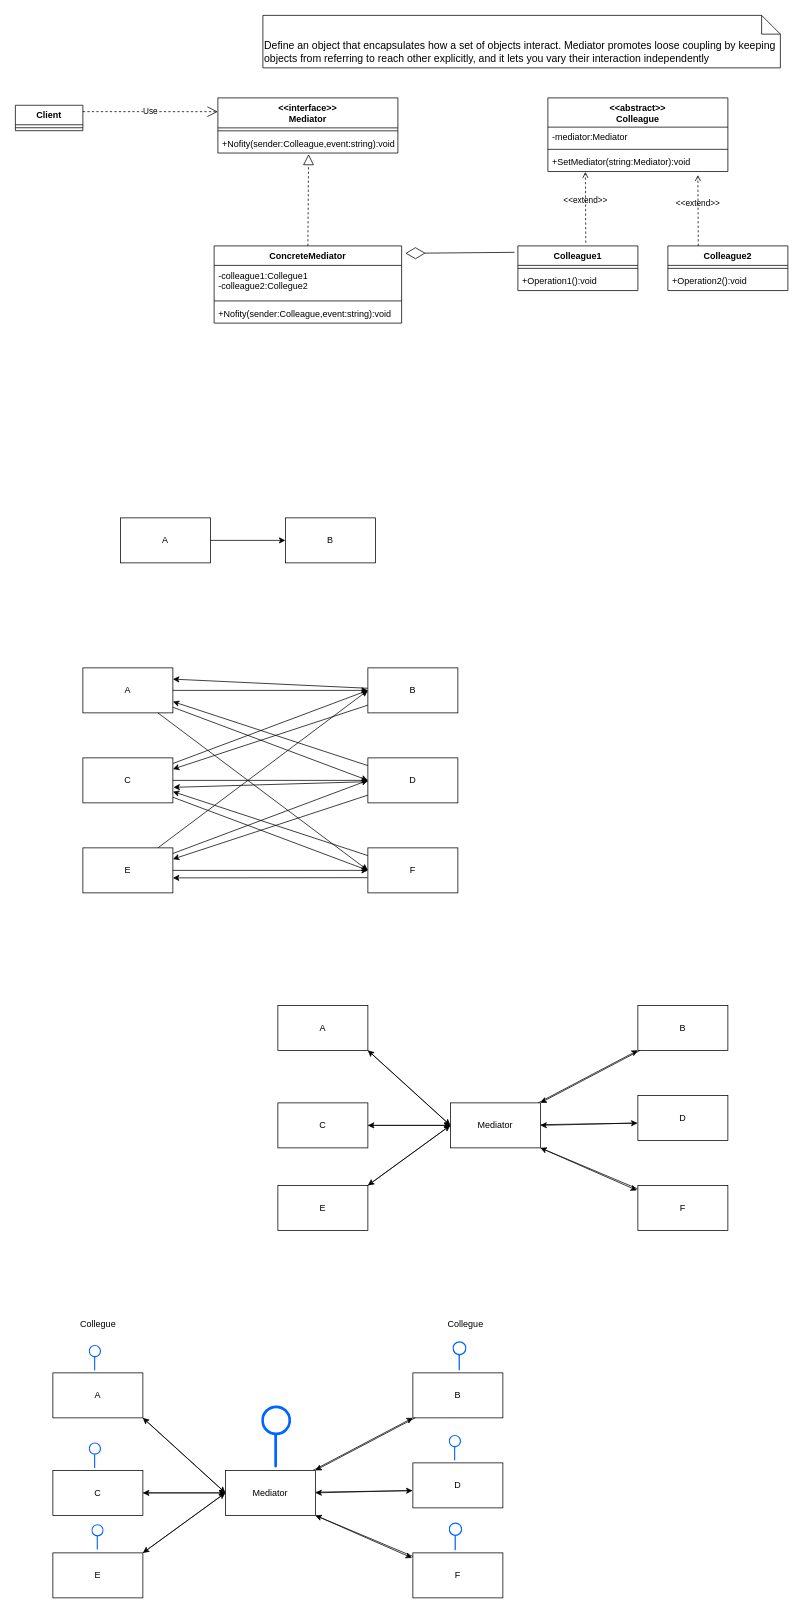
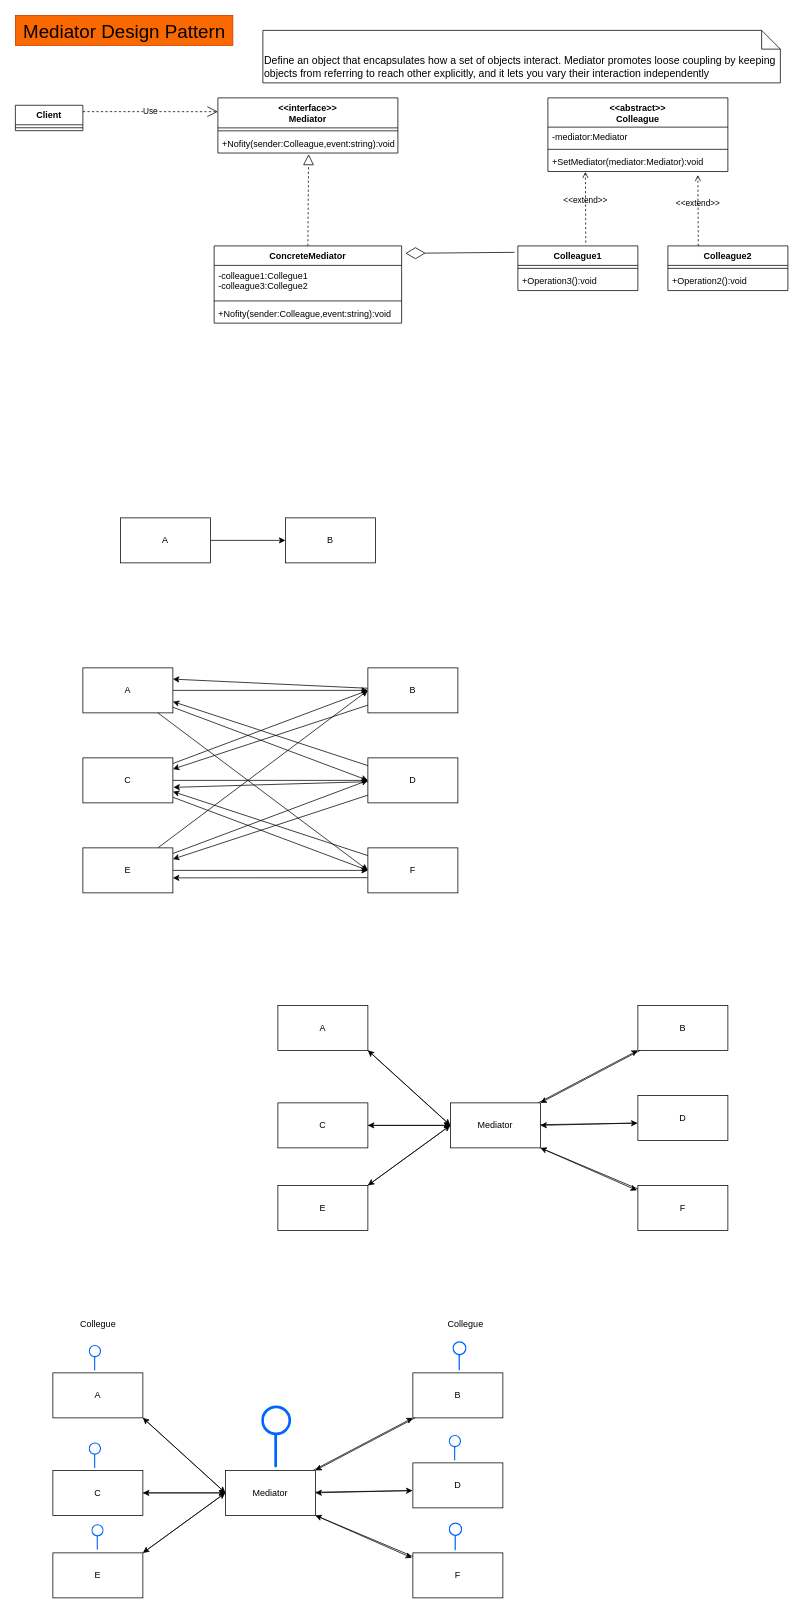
none -> (124, 30)
(522, 42) -> (522, 57)
(631, 162) -> (636, 162)
(265, 276) -> (265, 276)
(564, 281) -> (564, 281)
